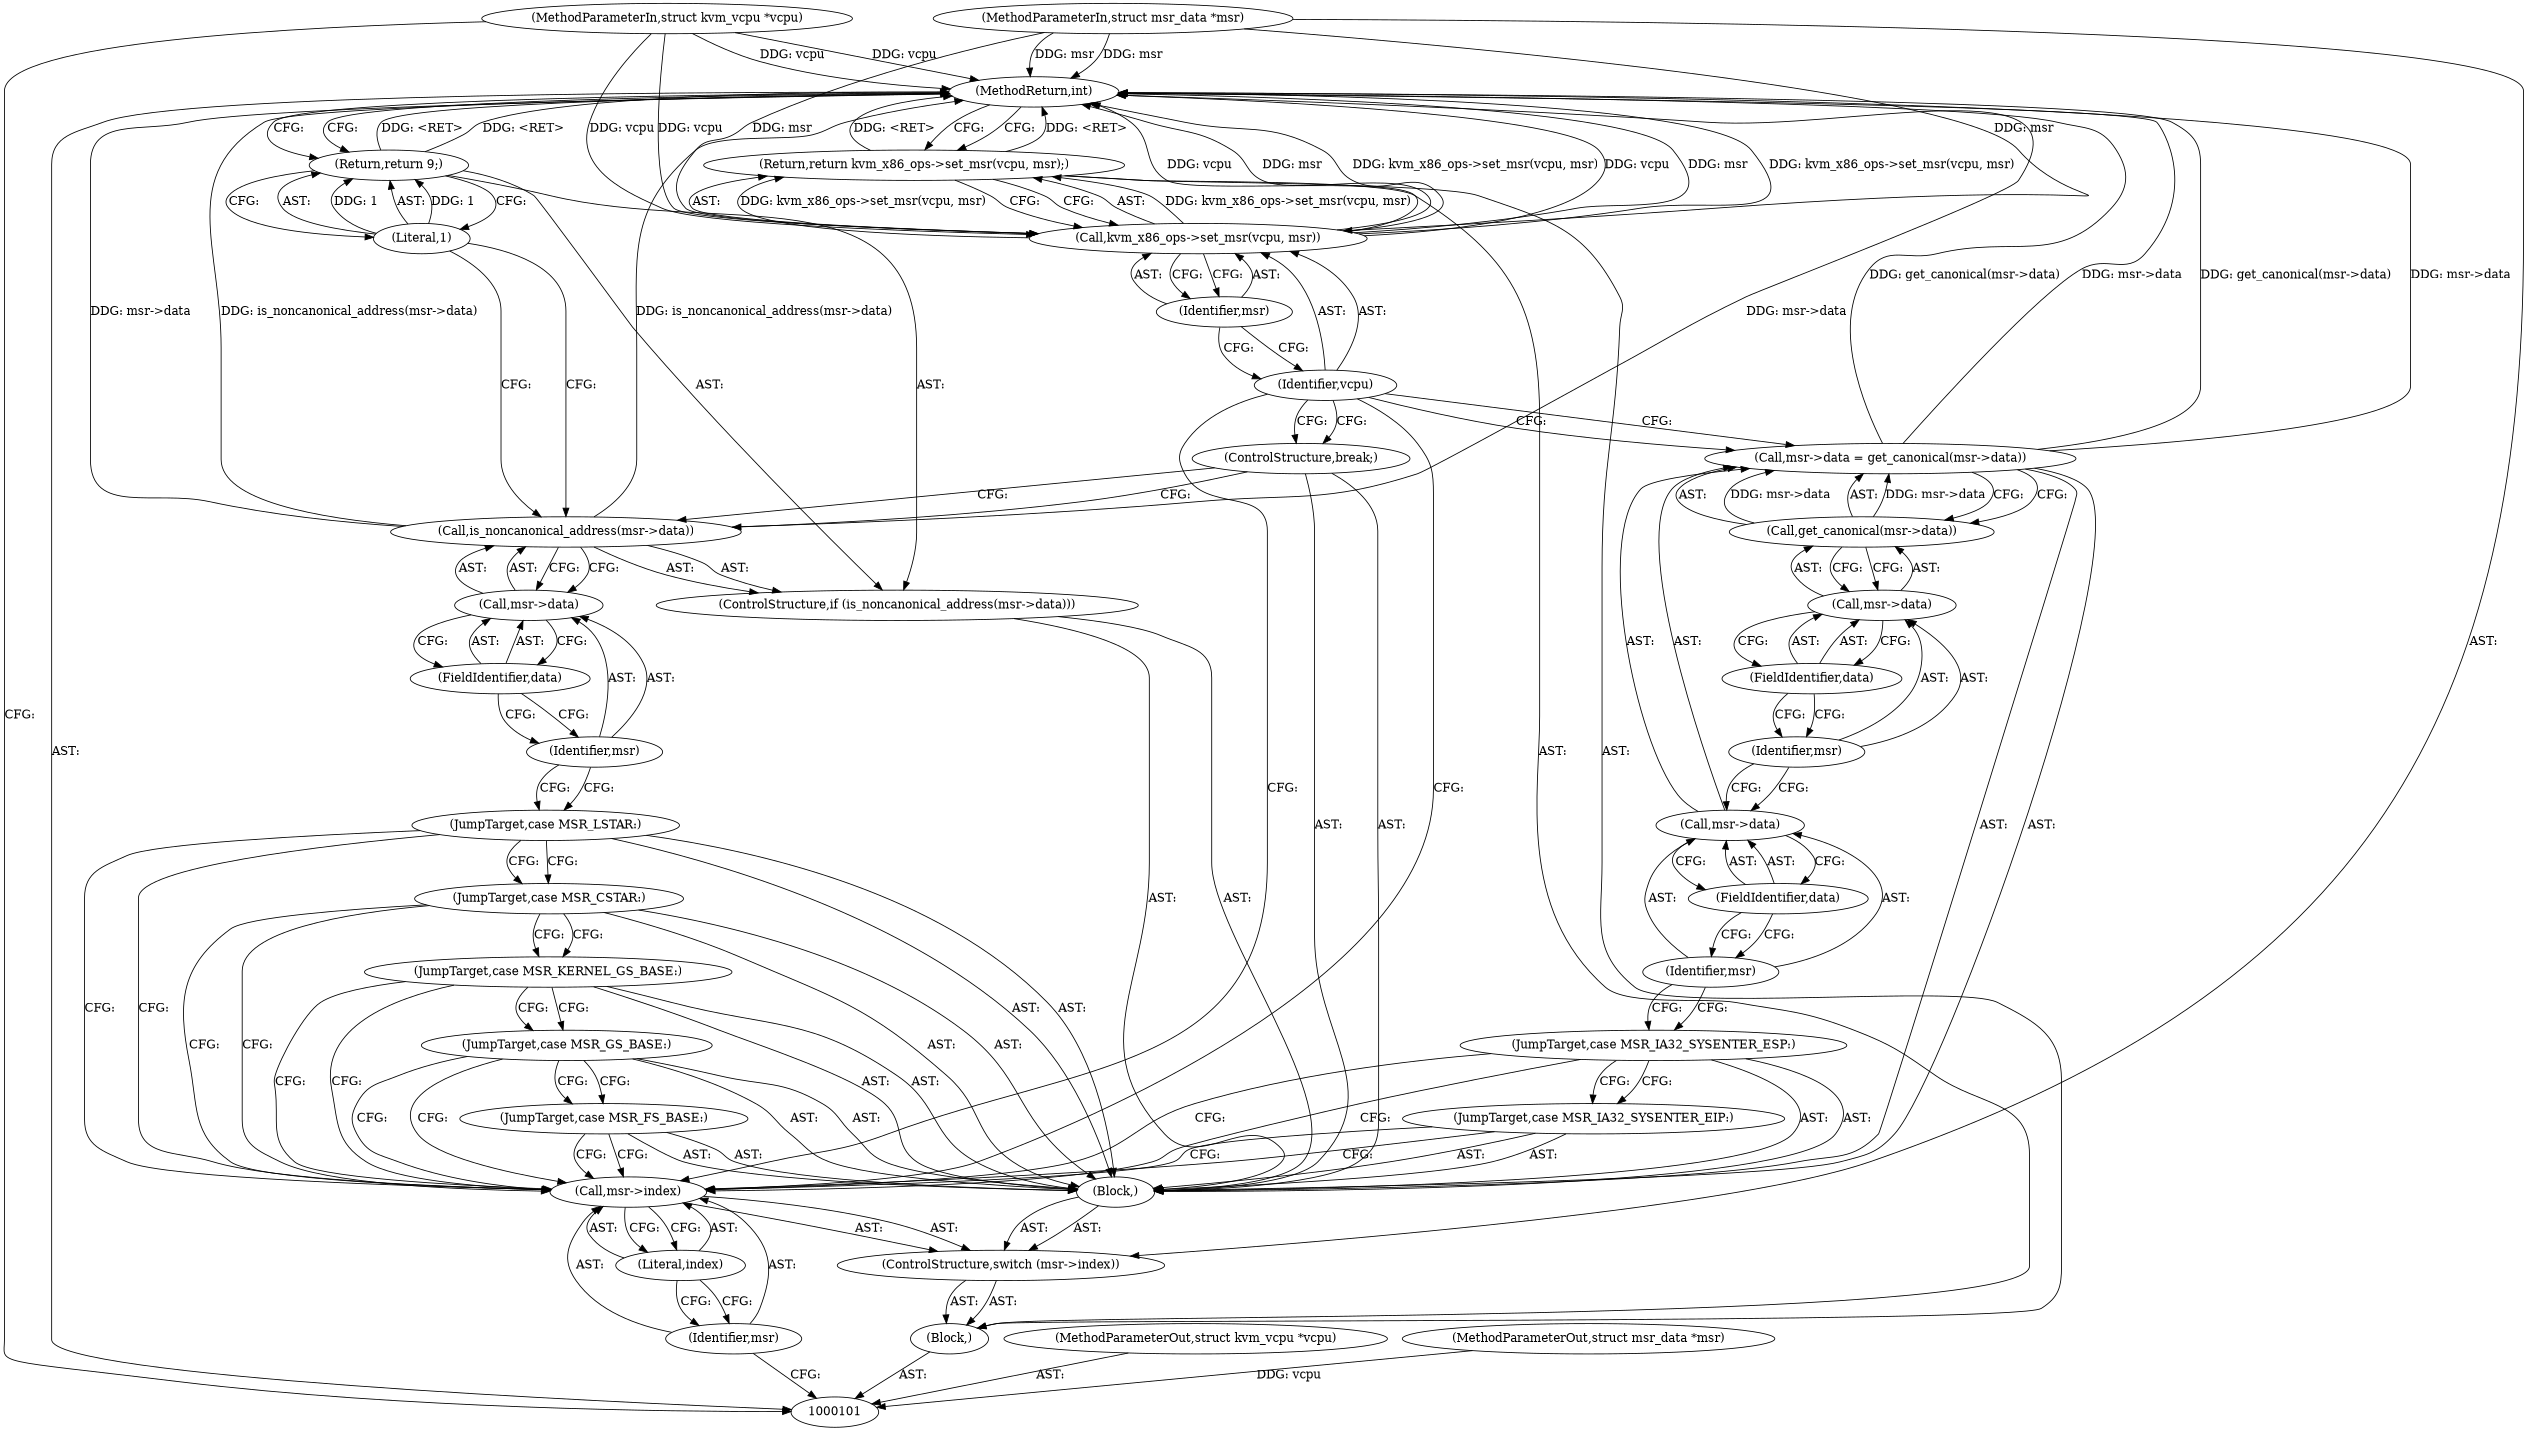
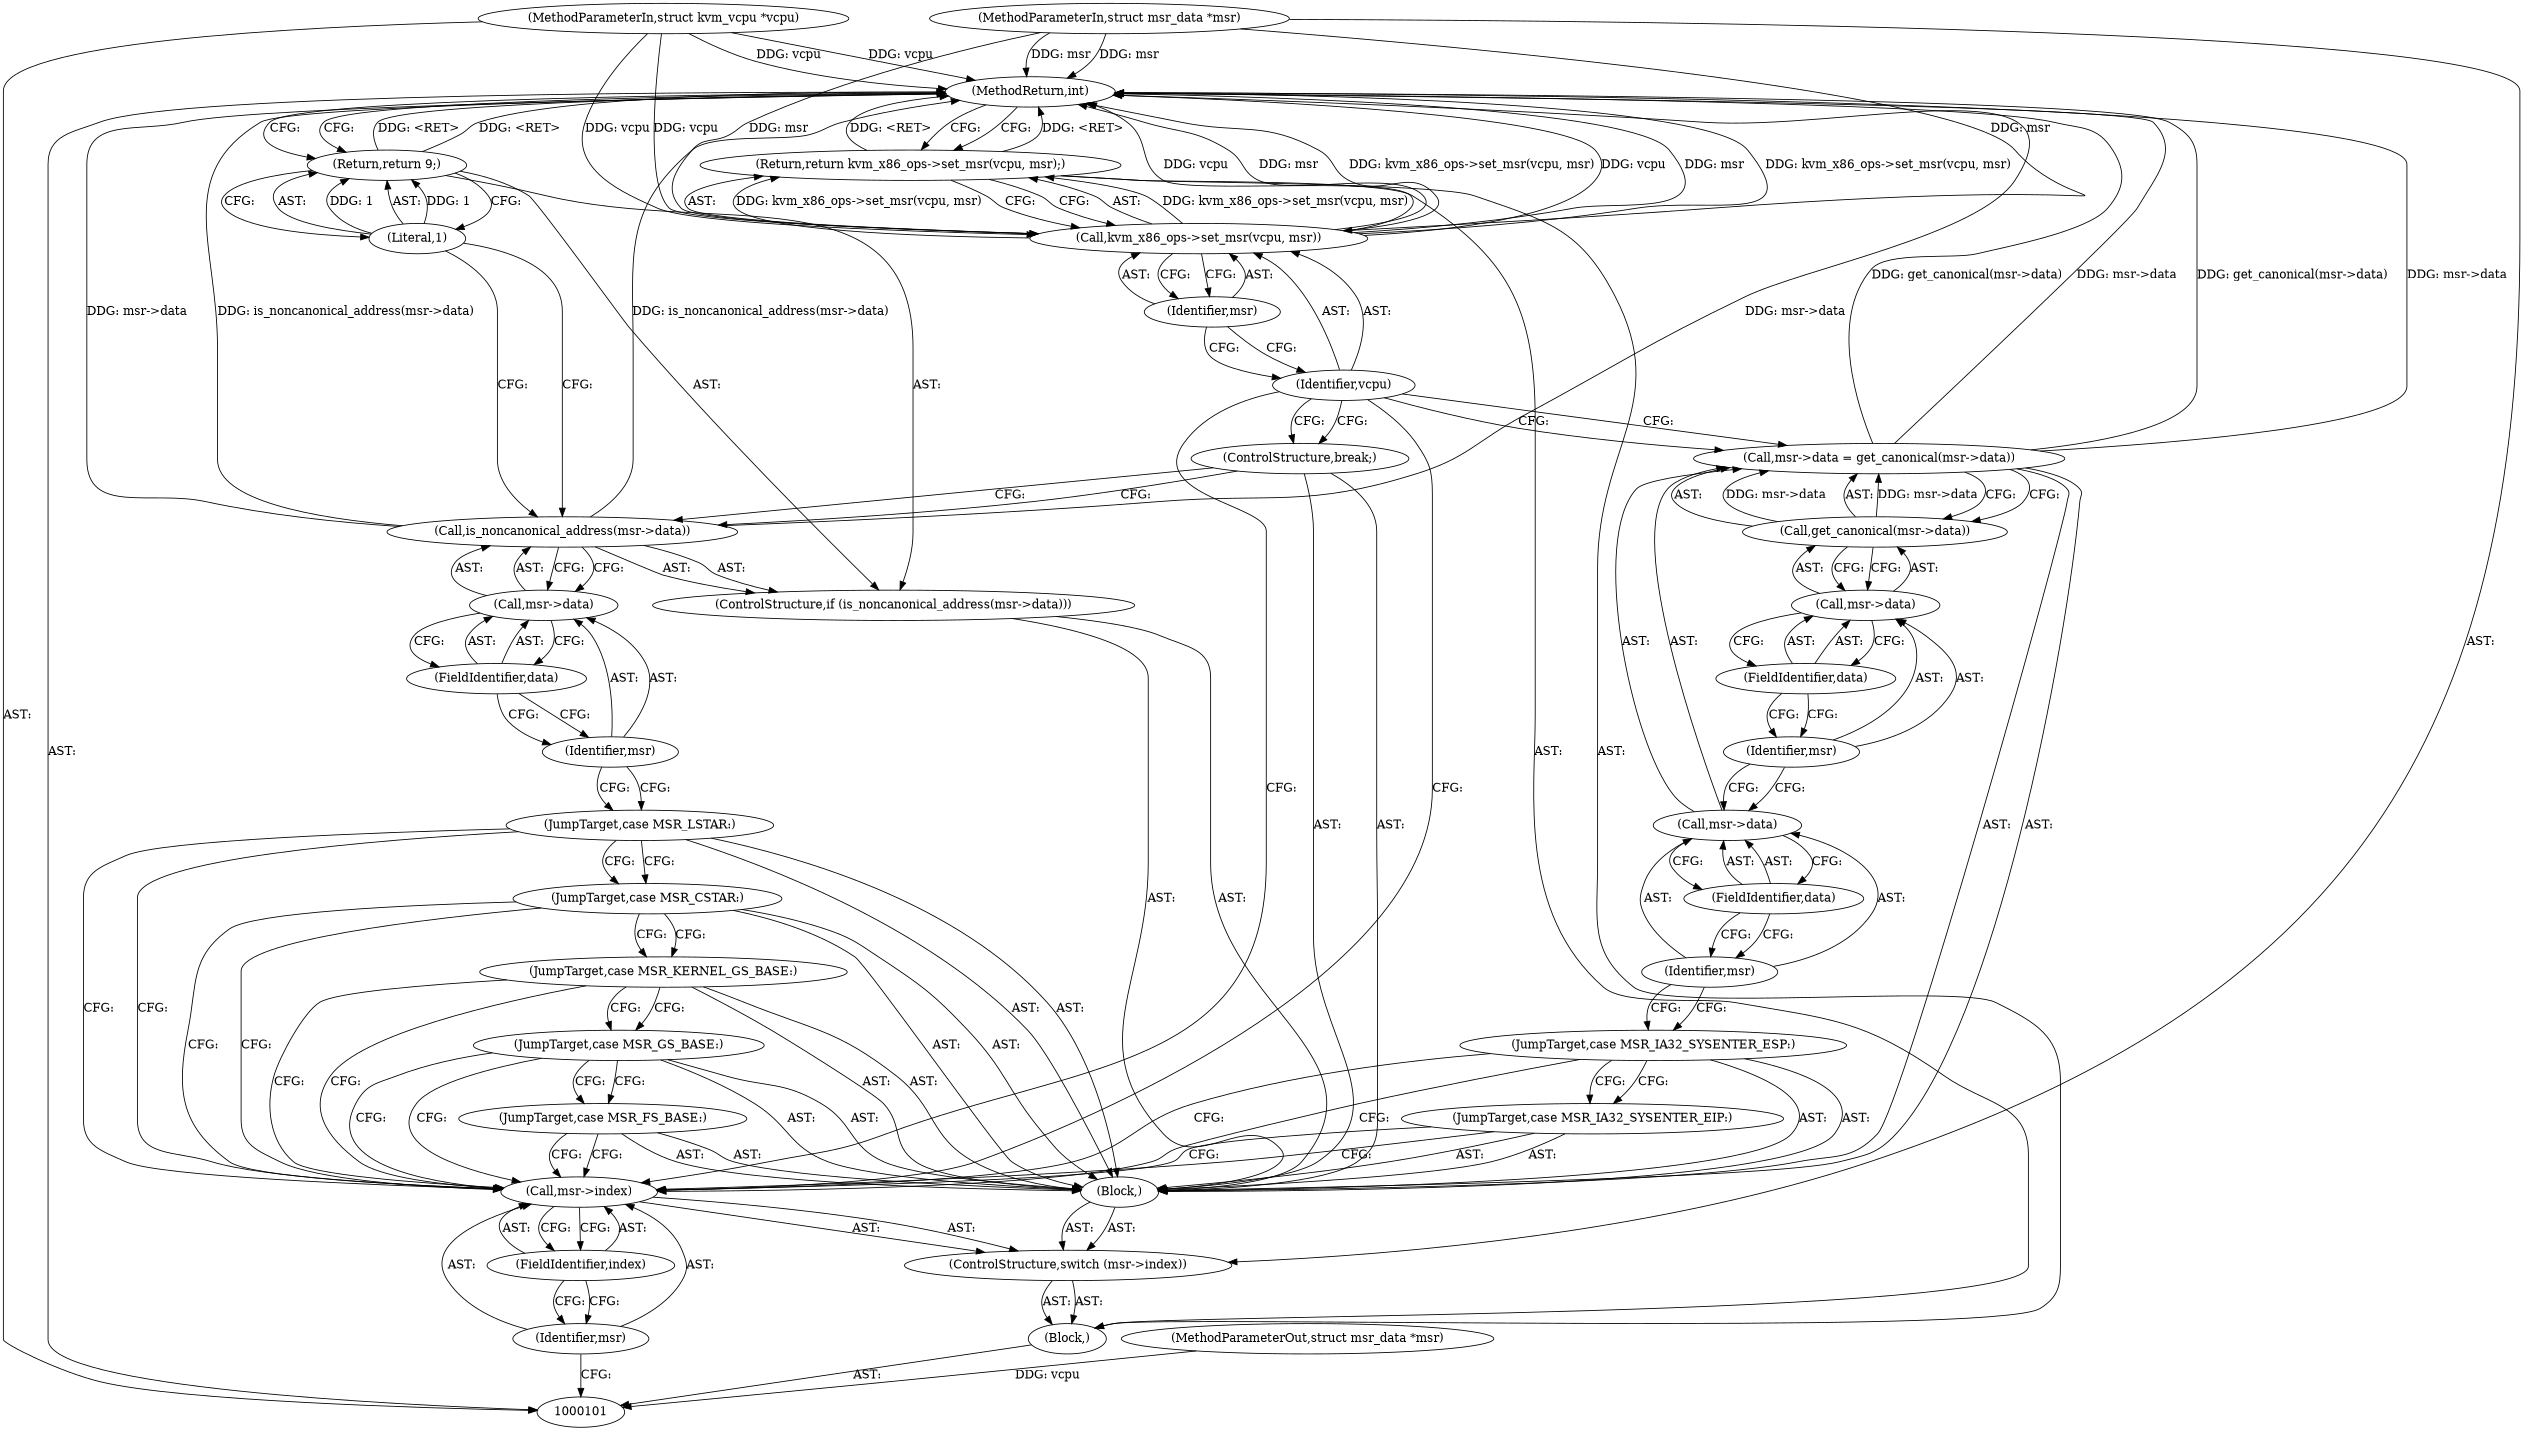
(22, 715) -> (19, 715)
(681, 1265) -> (581, 1265)
(1196, 1339) -> none
